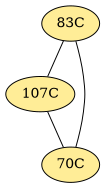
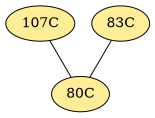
(56, 59) -> none
(71, 165) -> (81, 94)
